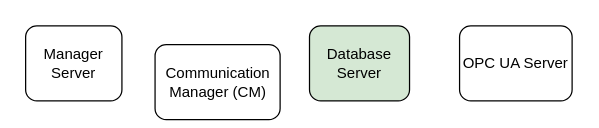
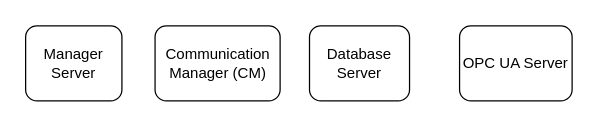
(359, 63) -> (359, 63)
(218, 82) -> (218, 63)
